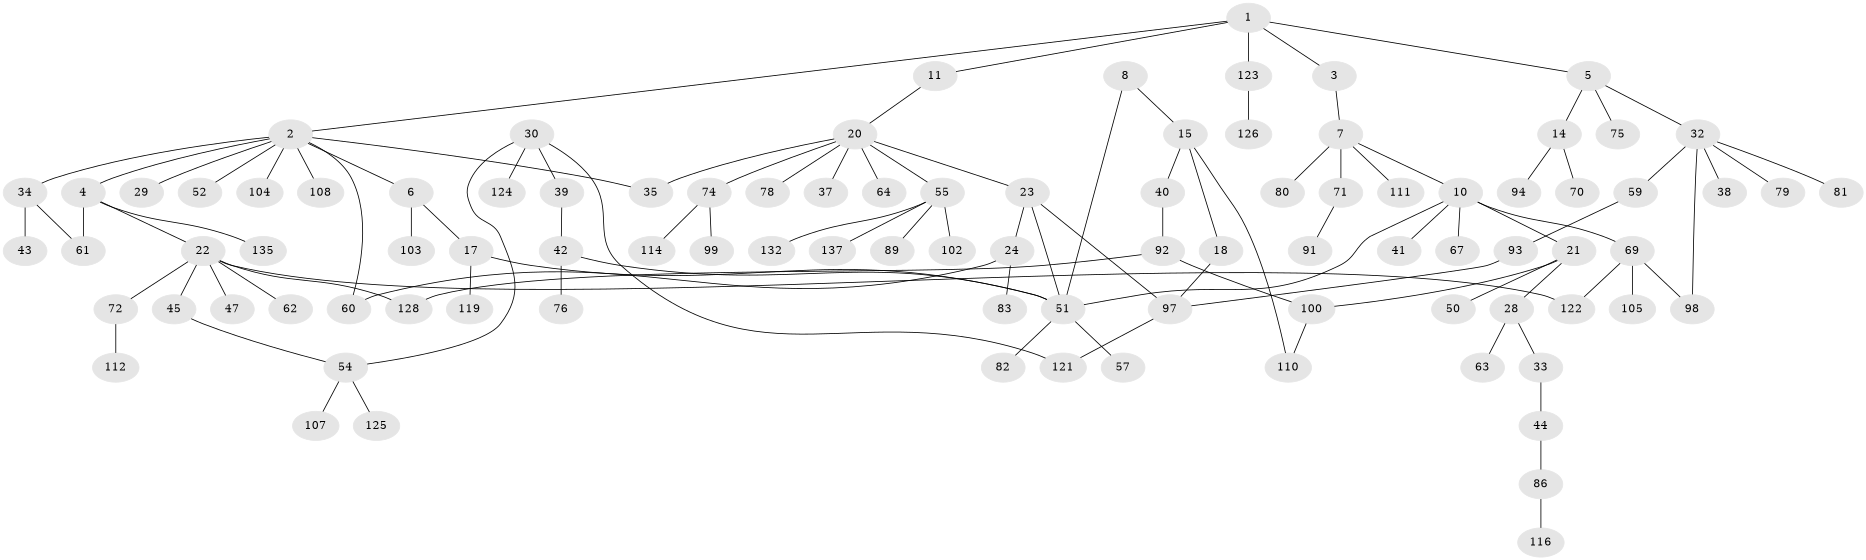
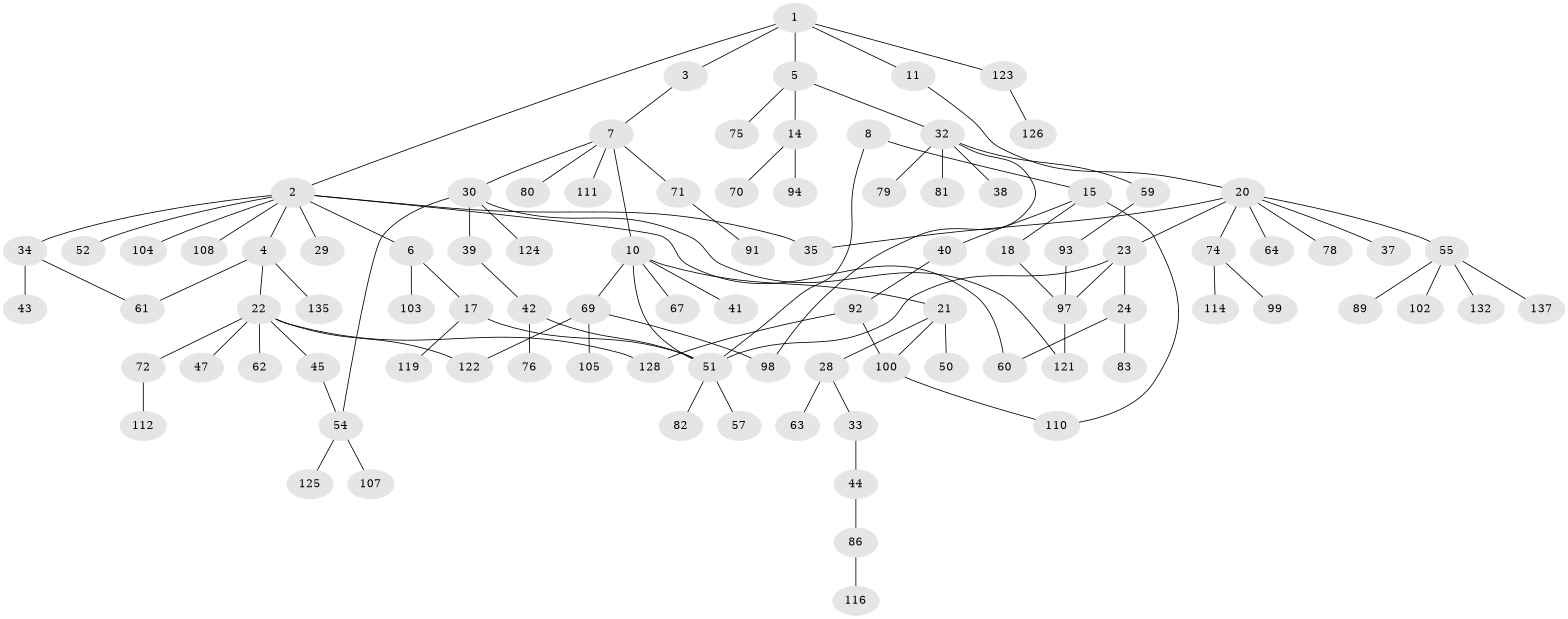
none -> (539, 162)
